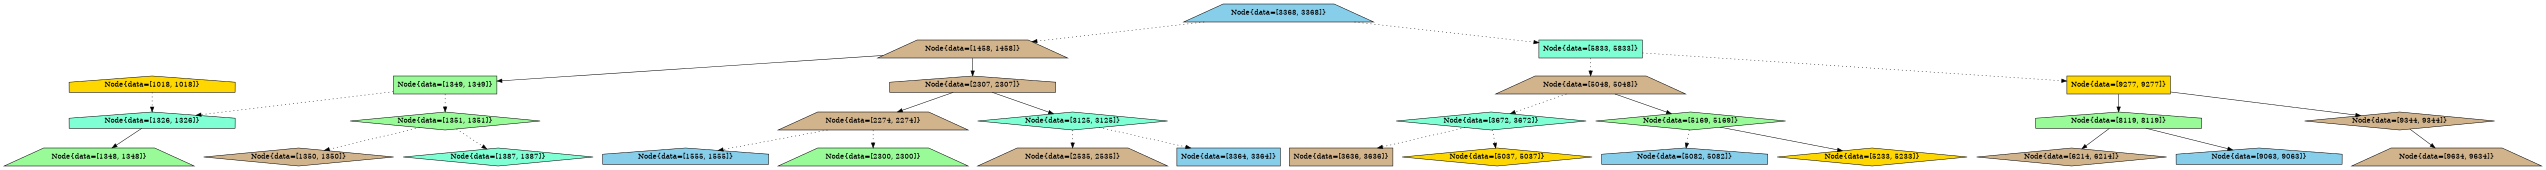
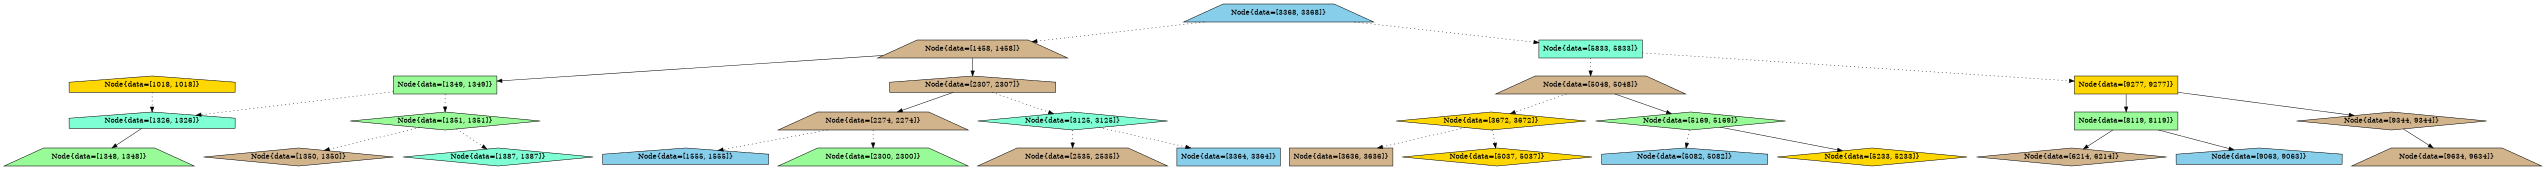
(1020, 102) -> (1020, 102)
(1491, 121) -> (1491, 121)
(2119, 121) -> (2126, 121)
